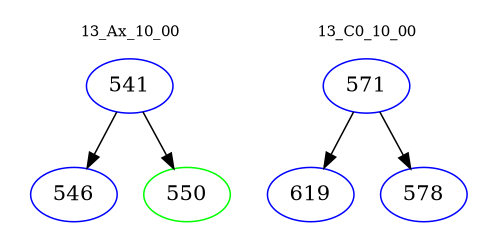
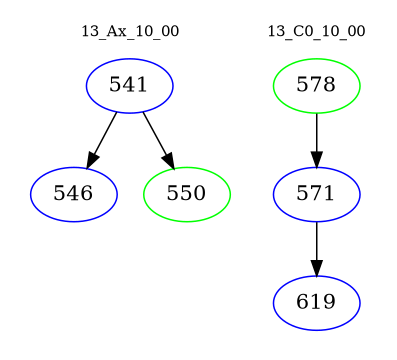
(392, 134) -> (317, 133)
(424, 195) -> (317, 86)
